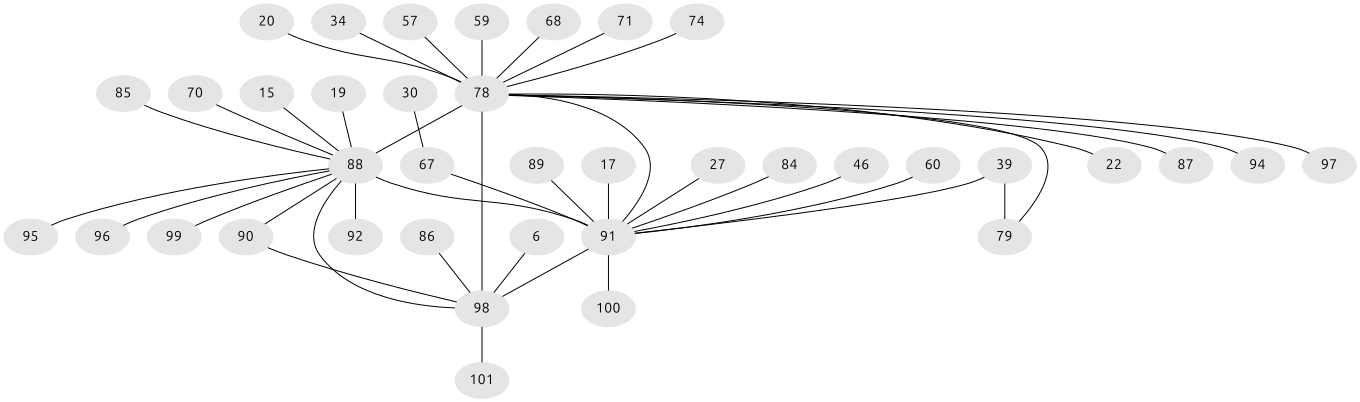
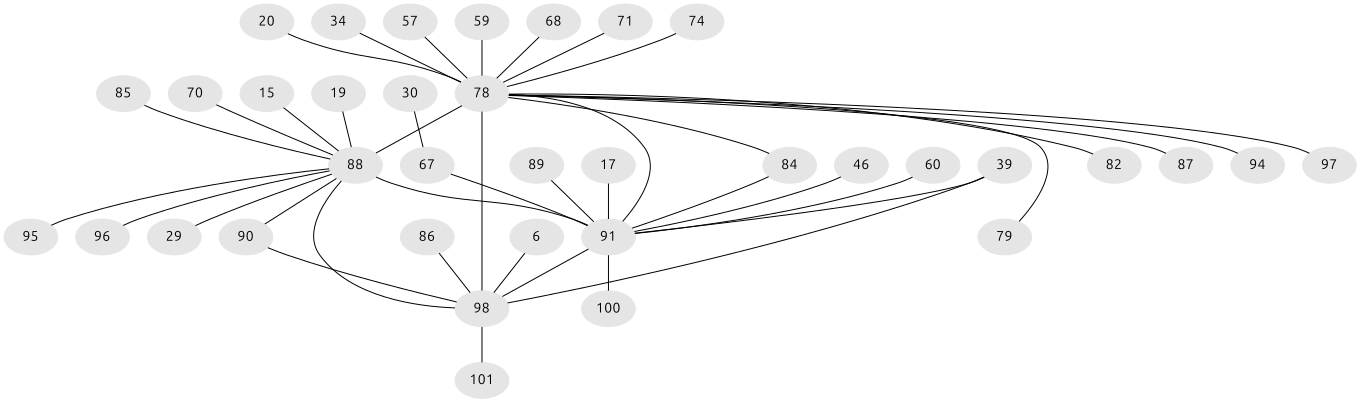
none -> (640, 119)
(718, 165) -> none
(1114, 165) -> (1114, 165)
(1005, 201) -> (748, 249)
(174, 237) -> (174, 237)
(356, 237) -> none
